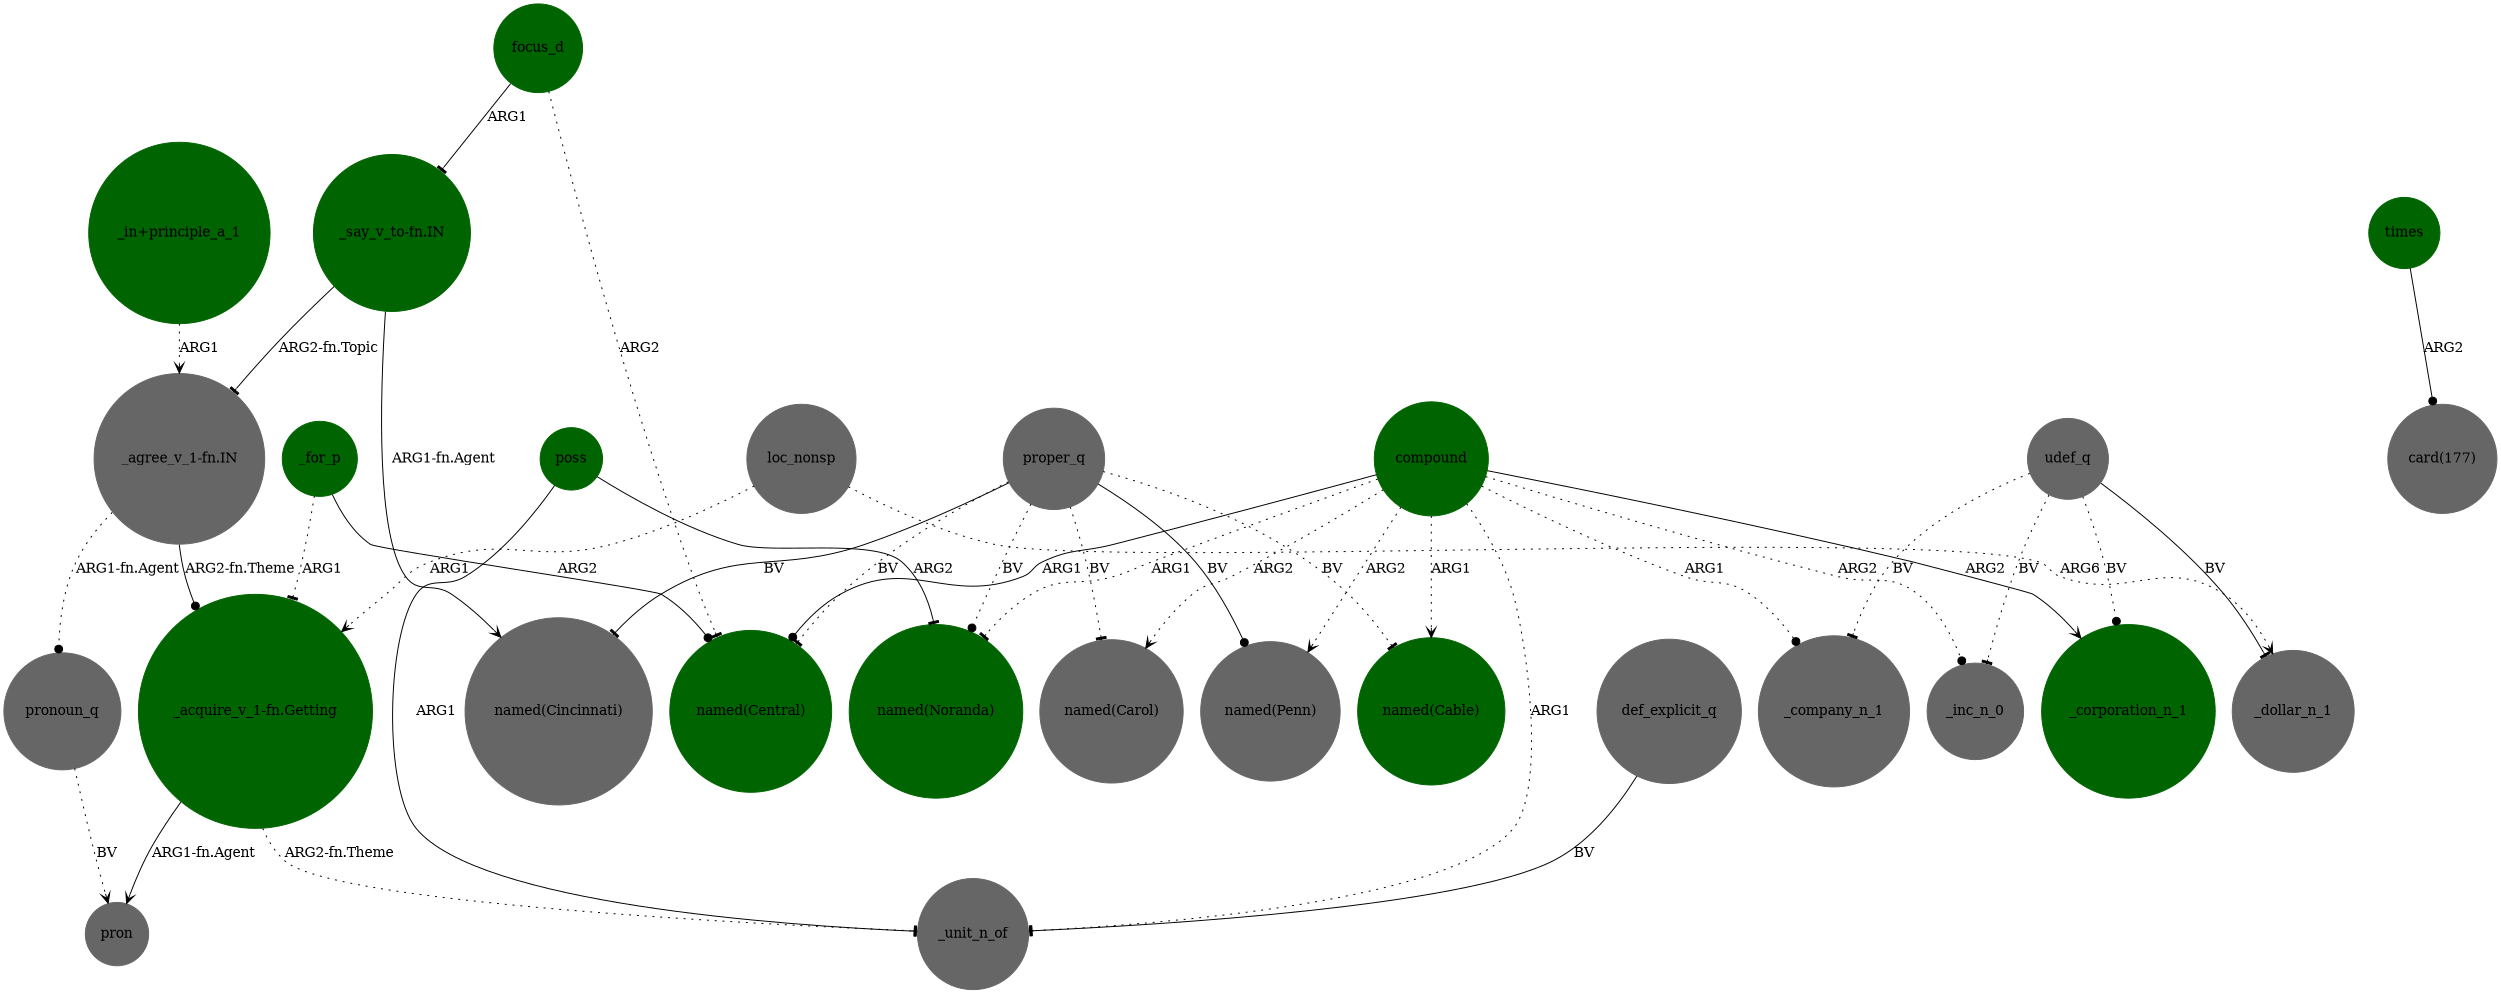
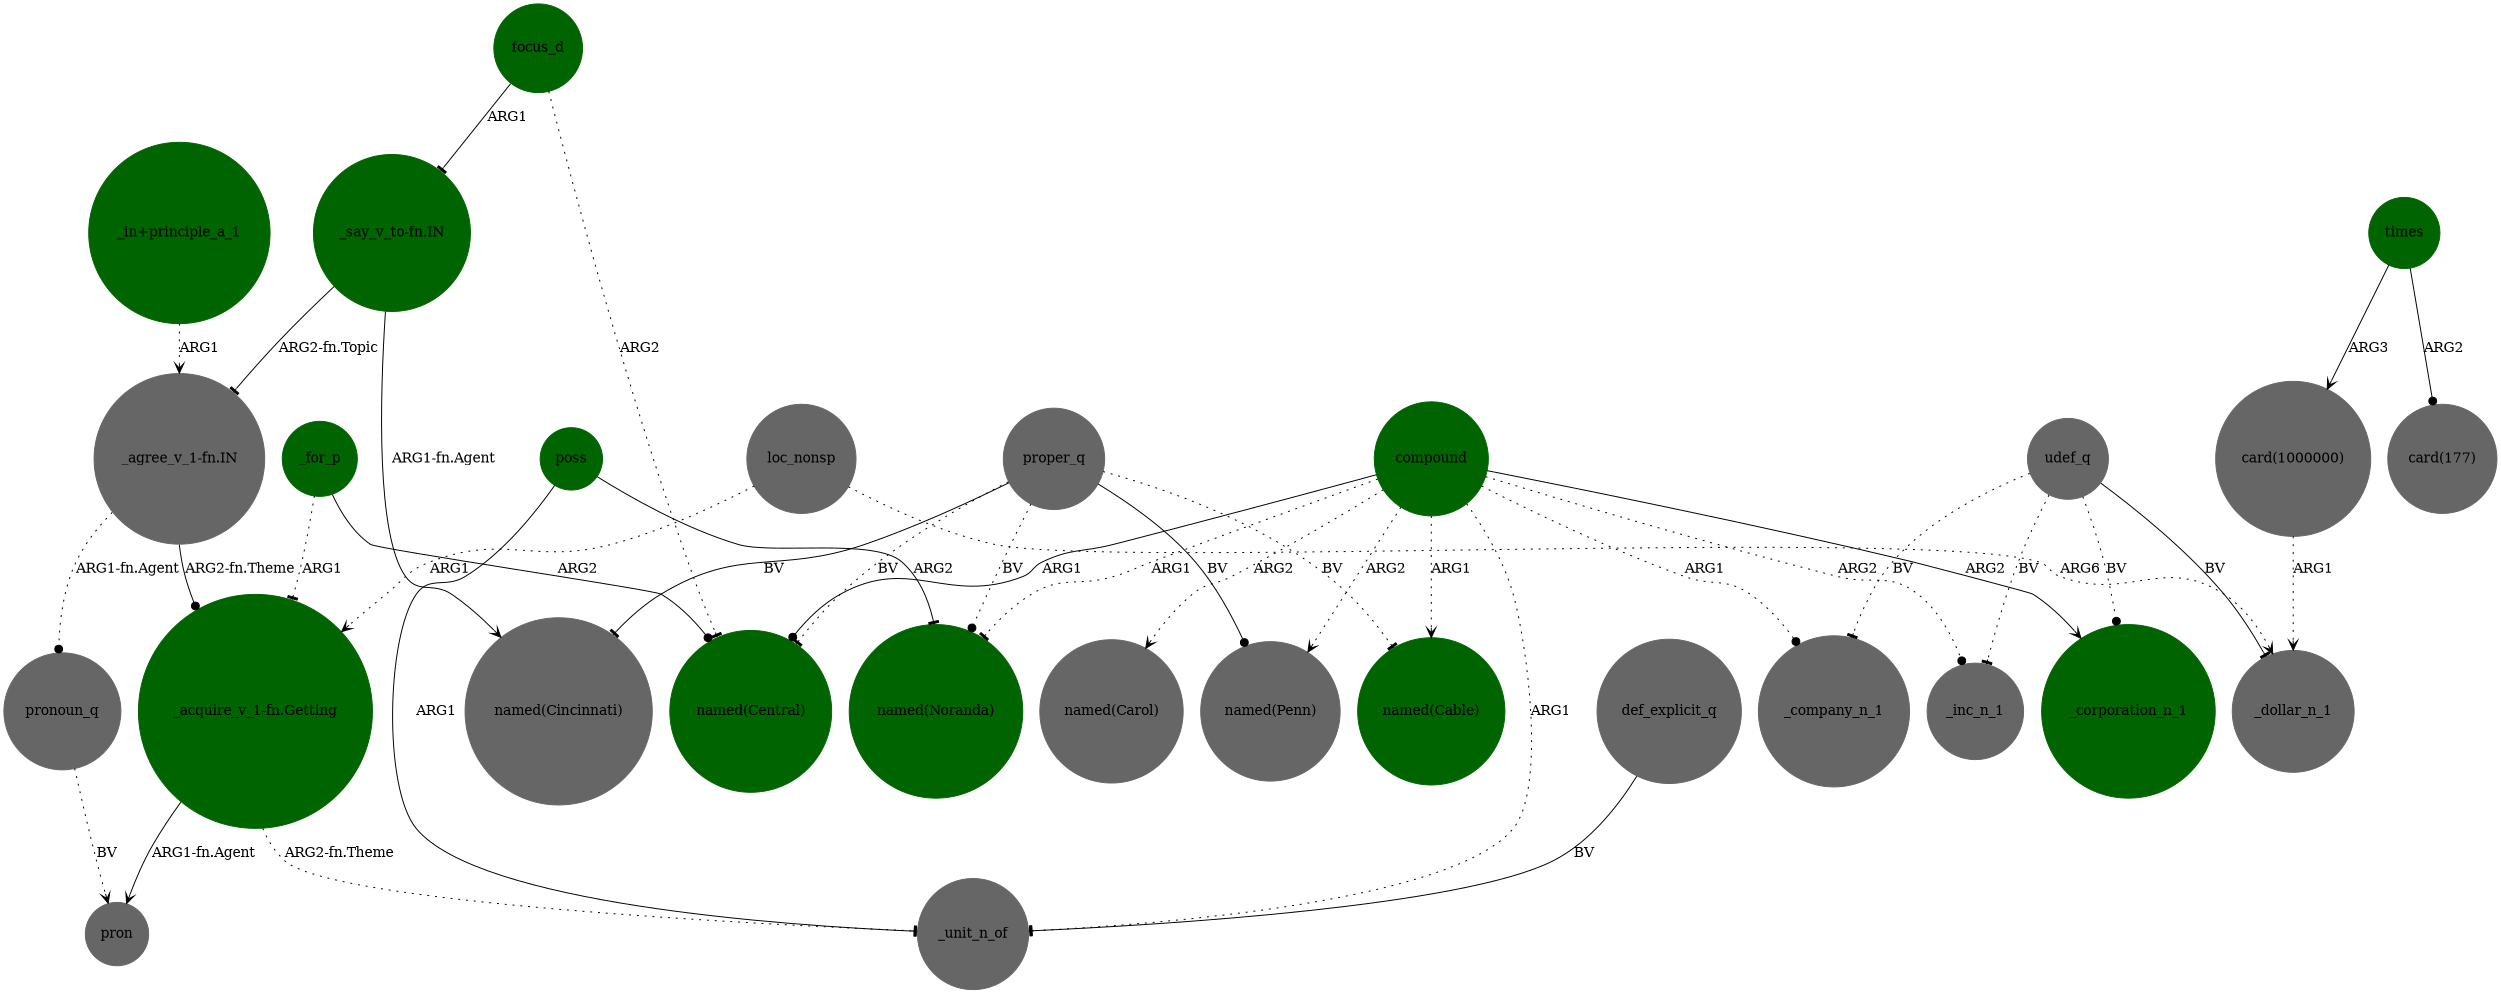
none -> (2293, 459)
(1088, 570) -> none
(1975, 711) -> (1975, 711)
